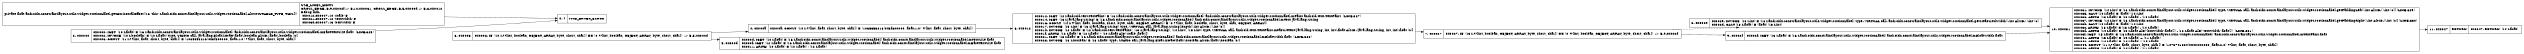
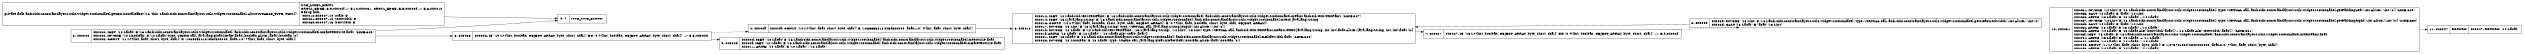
(587, 19) -> (587, 19)
(2045, 26) -> (1554, 26)
(729, 32) -> (729, 32)
none -> (413, 36)
(1866, 36) -> none
